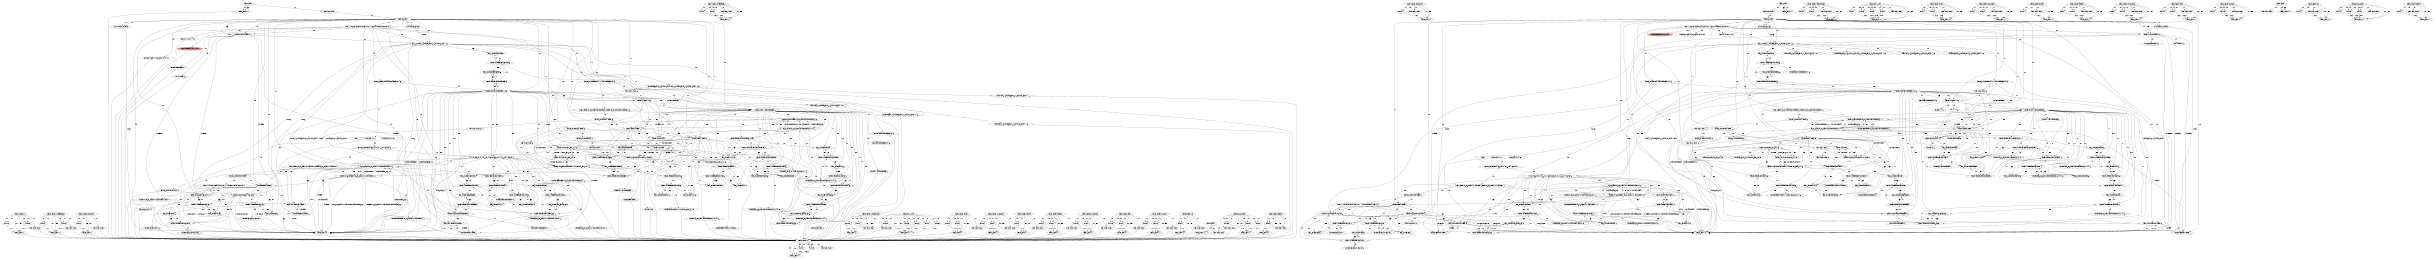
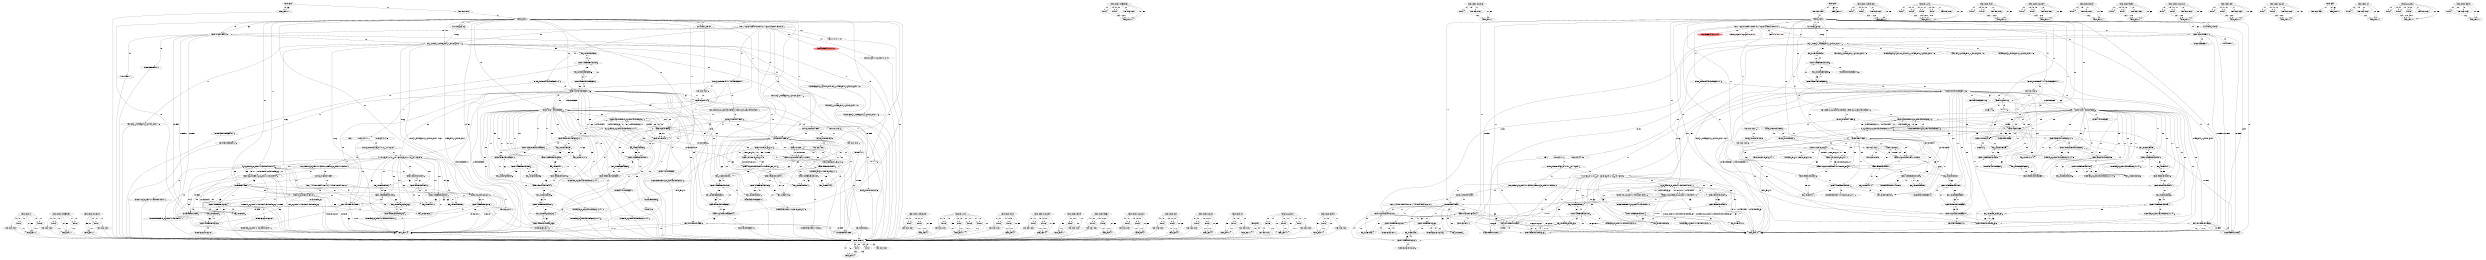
(937, 224) -> none
